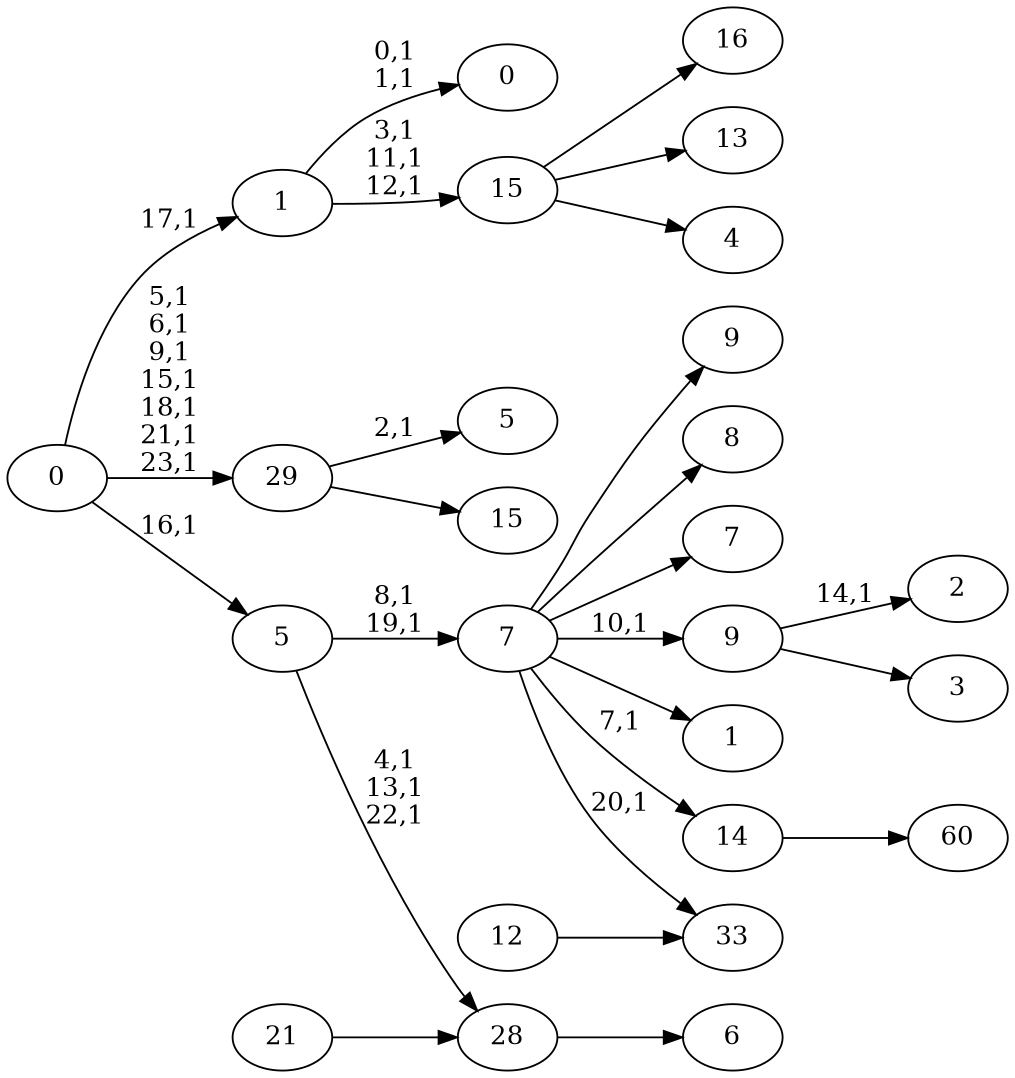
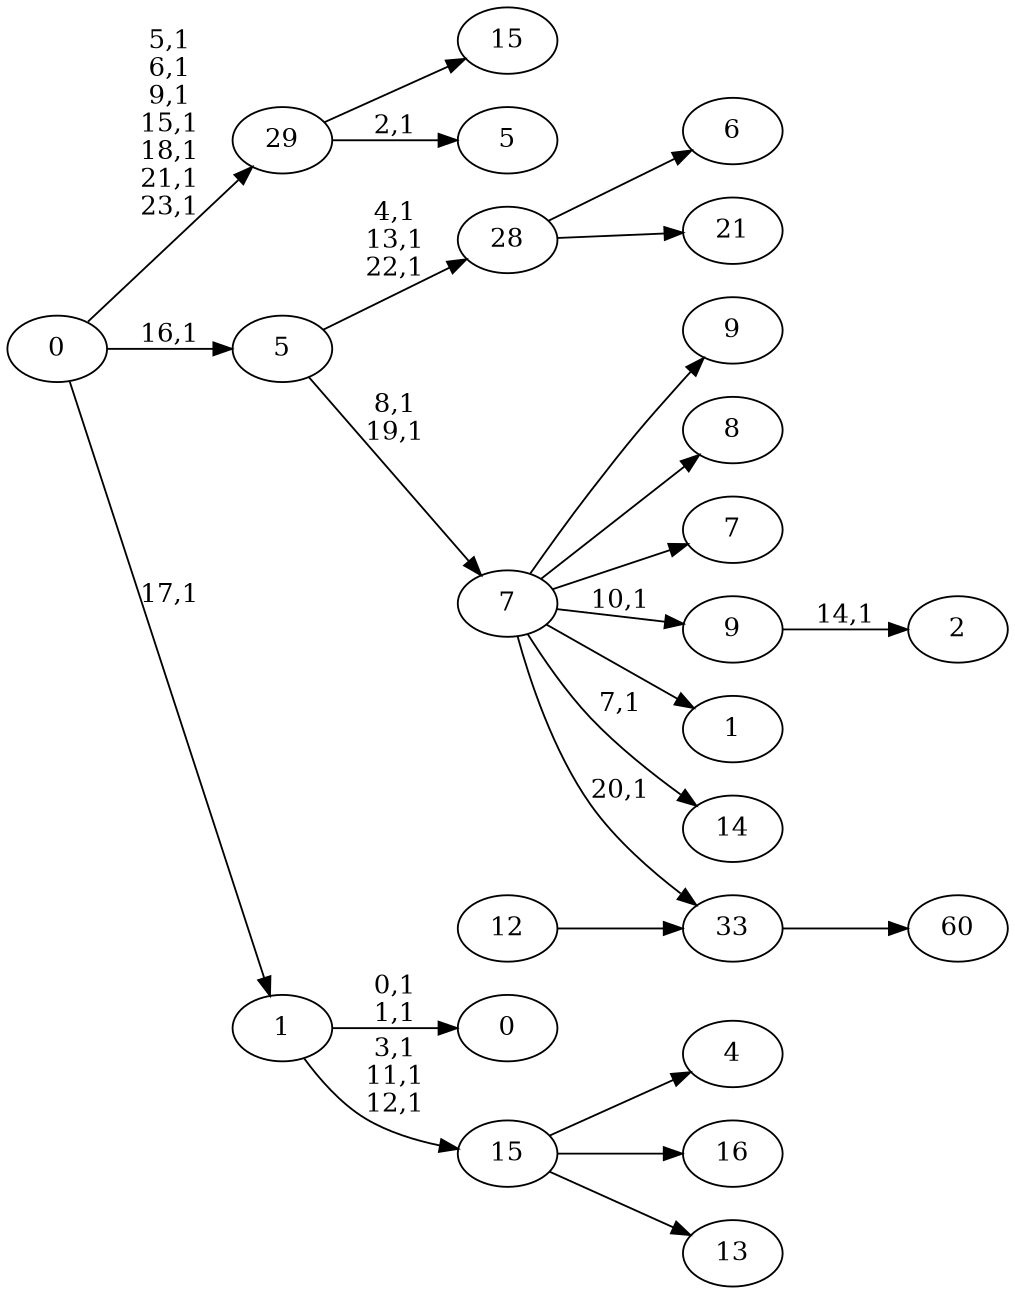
(958, 688) -> none
(836, 838) -> (836, 928)
(385, 1037) -> (611, 236)
